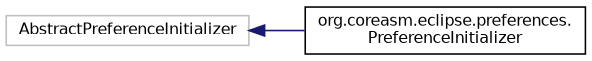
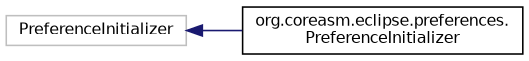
(128, 31) -> (96, 31)
